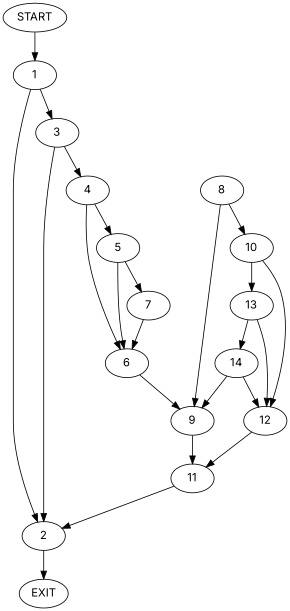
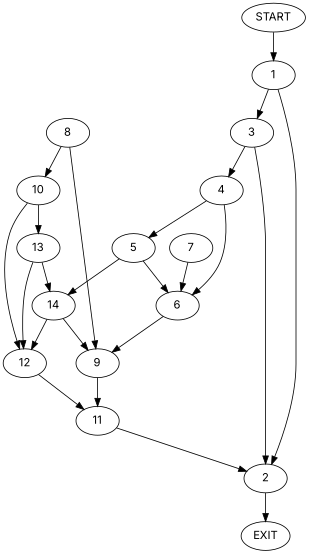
(131, 273) -> (97, 274)
